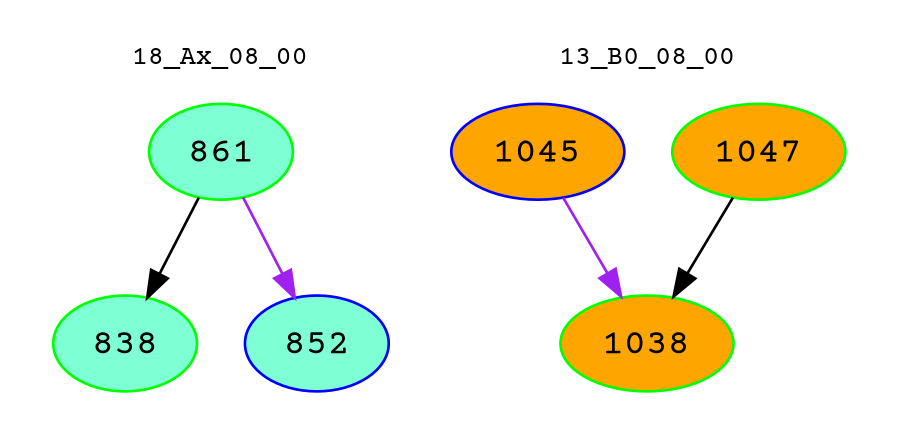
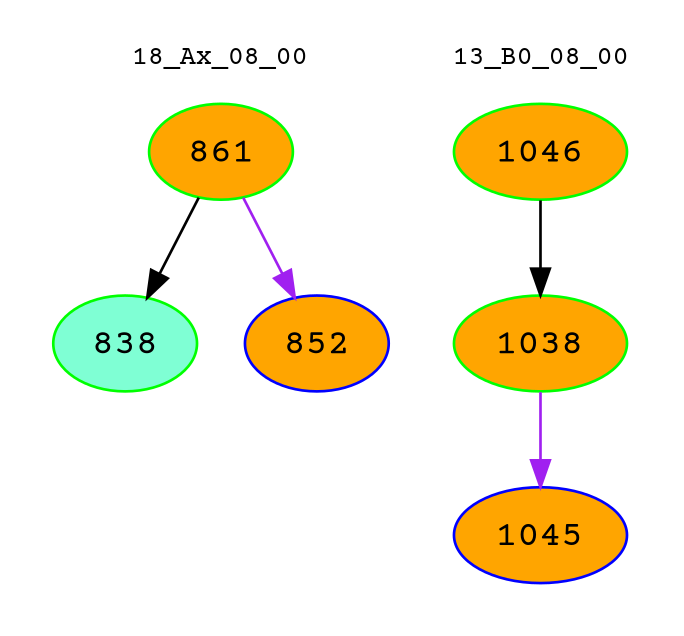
(221, 152) -> (221, 152)
(759, 152) -> (540, 152)
(585, 236) -> (540, 426)
(317, 343) -> (317, 343)
